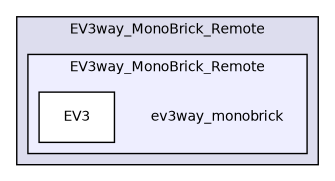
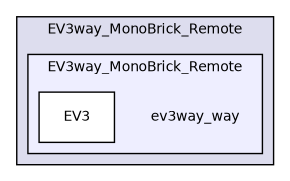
(218, 117) -> (195, 117)
